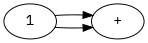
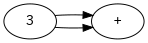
(30, 21) -> (30, 21)
